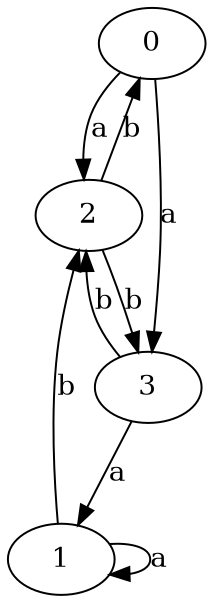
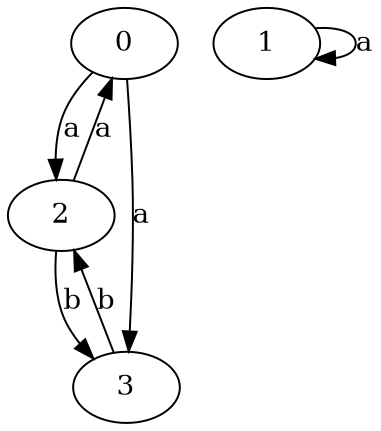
(132, 129) -> (104, 129)
(54, 396) -> none
(109, 464) -> none
